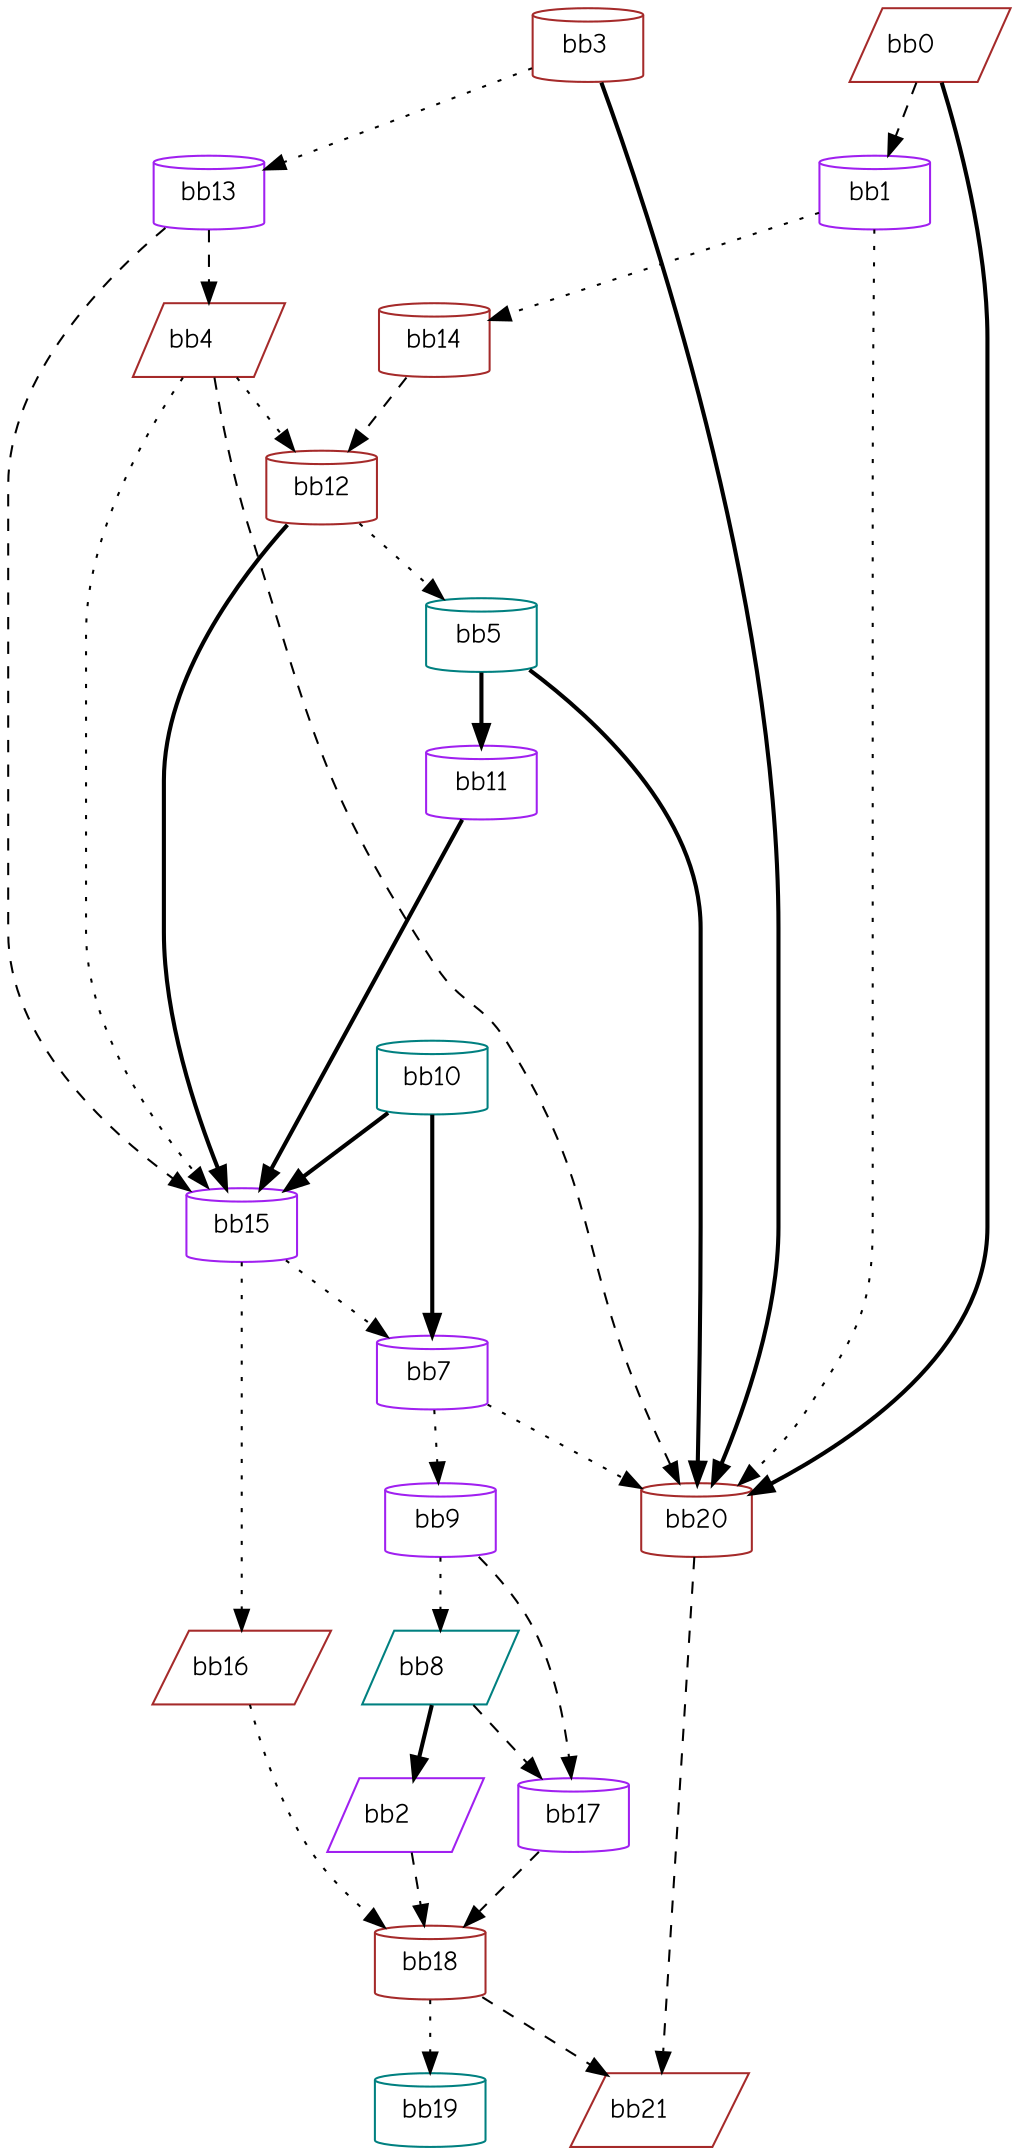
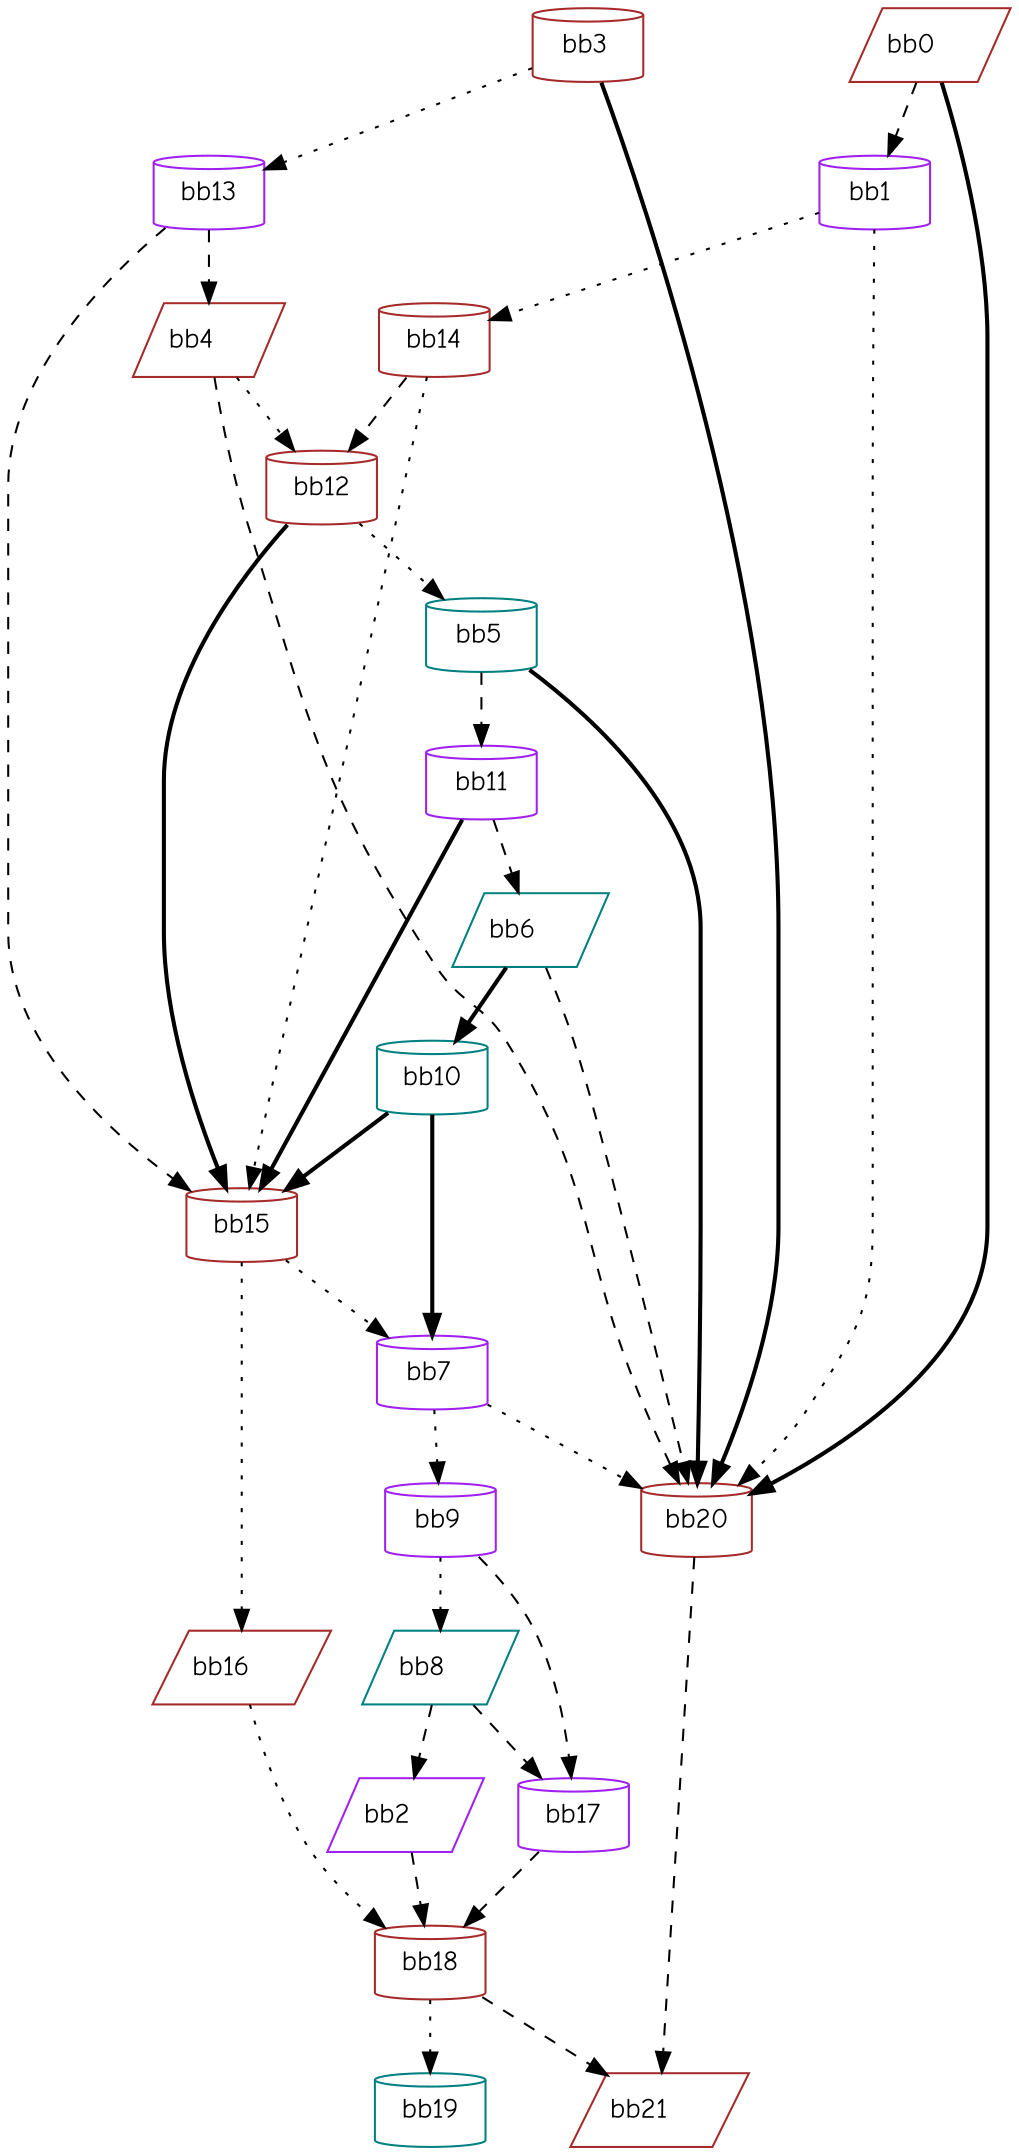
(481, 699) -> (481, 699)
(86, 778) -> (346, 753)
none -> (531, 930)
(242, 1225) -> (242, 1225)
(425, 1732) -> (425, 1732)
